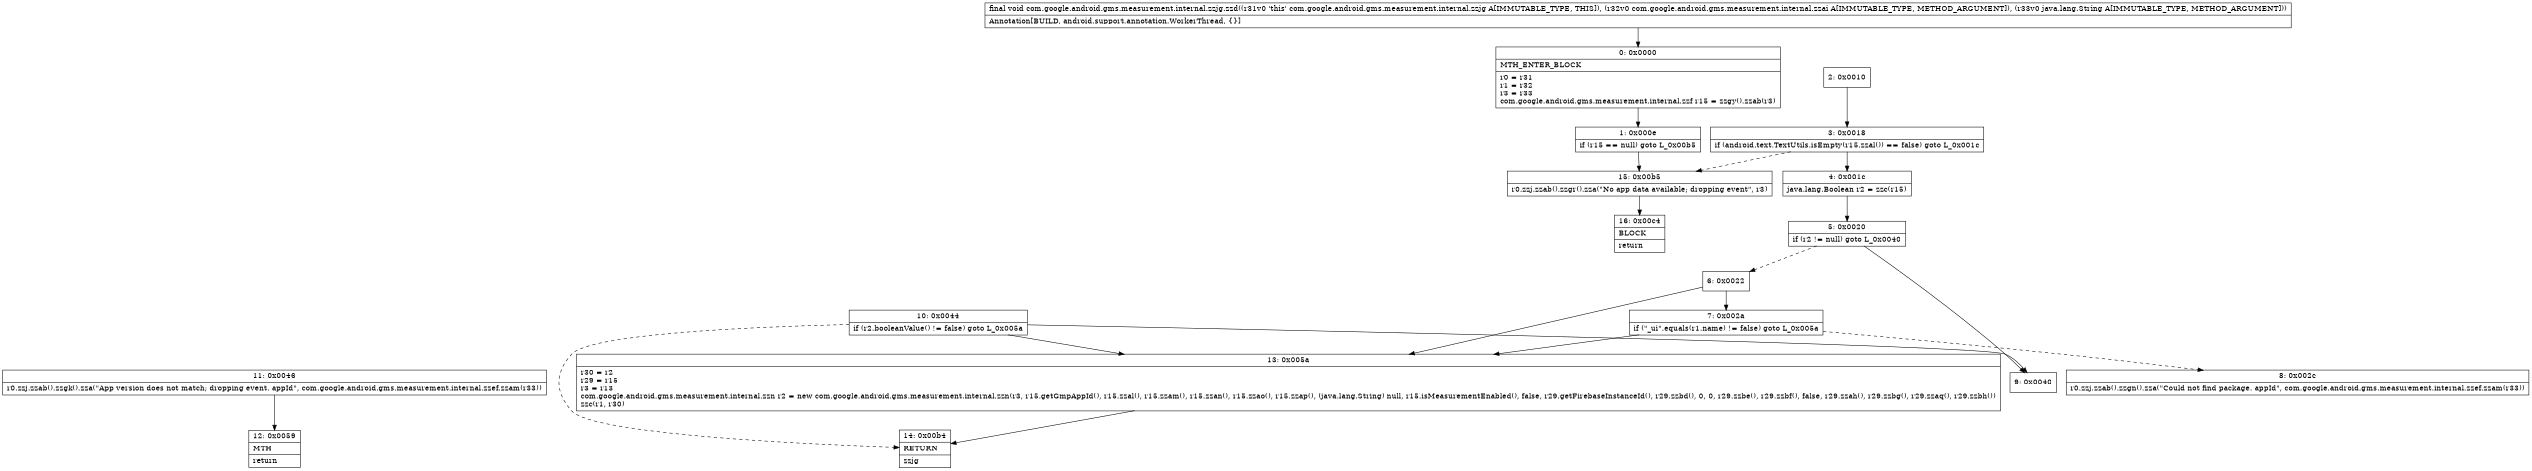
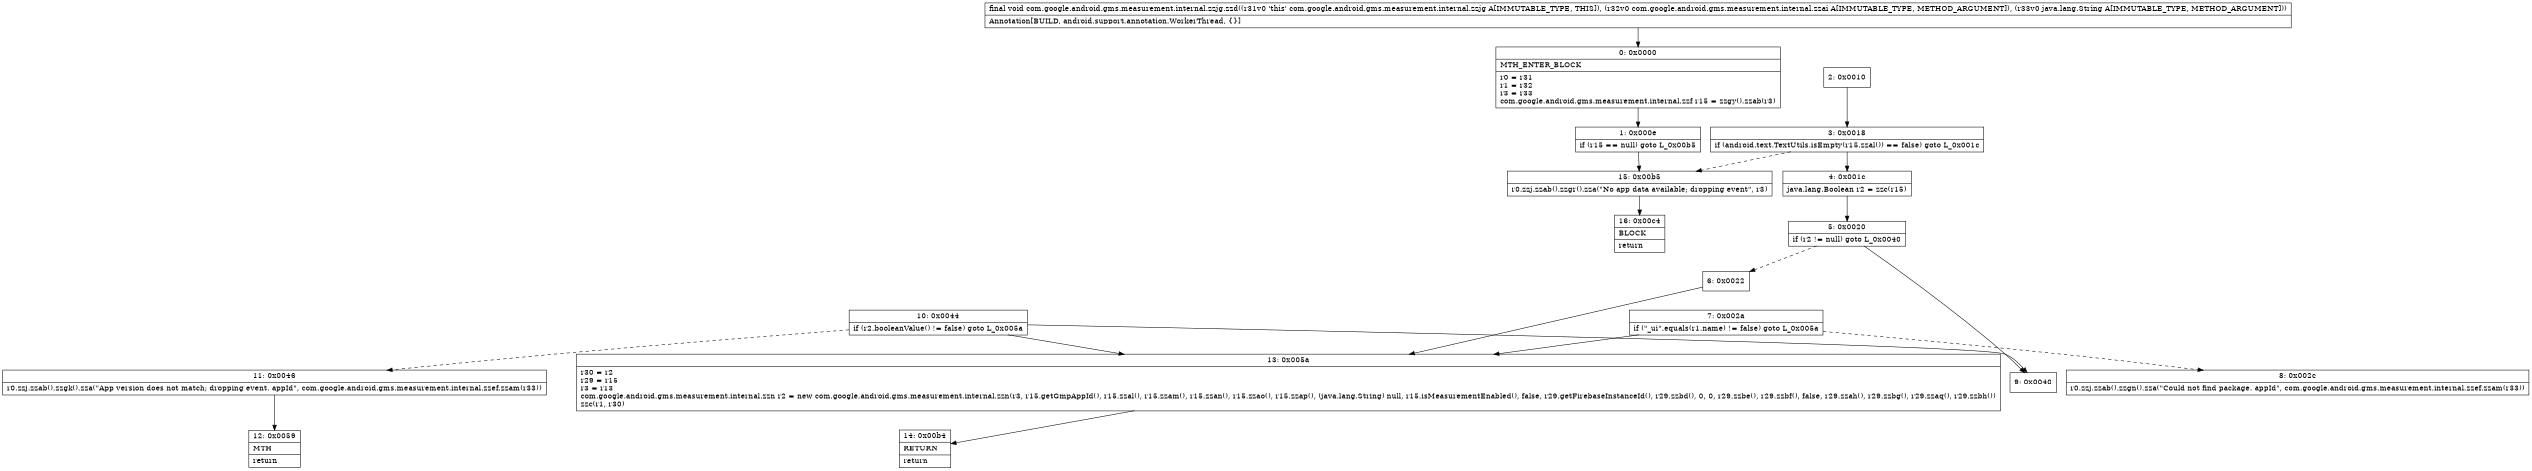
(1726, 298) -> none
(566, 404) -> (621, 348)
(911, 461) -> (916, 461)
